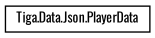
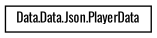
(78, 19) -> (78, 19)
